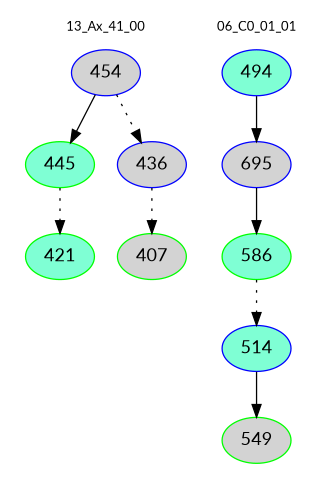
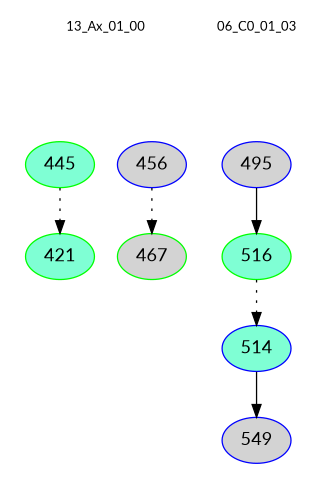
(106, 27) -> (106, 27)
(257, 27) -> (257, 27)
(106, 73) -> none
(257, 73) -> none
(152, 165) -> (152, 165)
(257, 165) -> (257, 165)
(152, 257) -> (152, 257)
(257, 257) -> (257, 257)
(257, 440) -> (257, 440)
